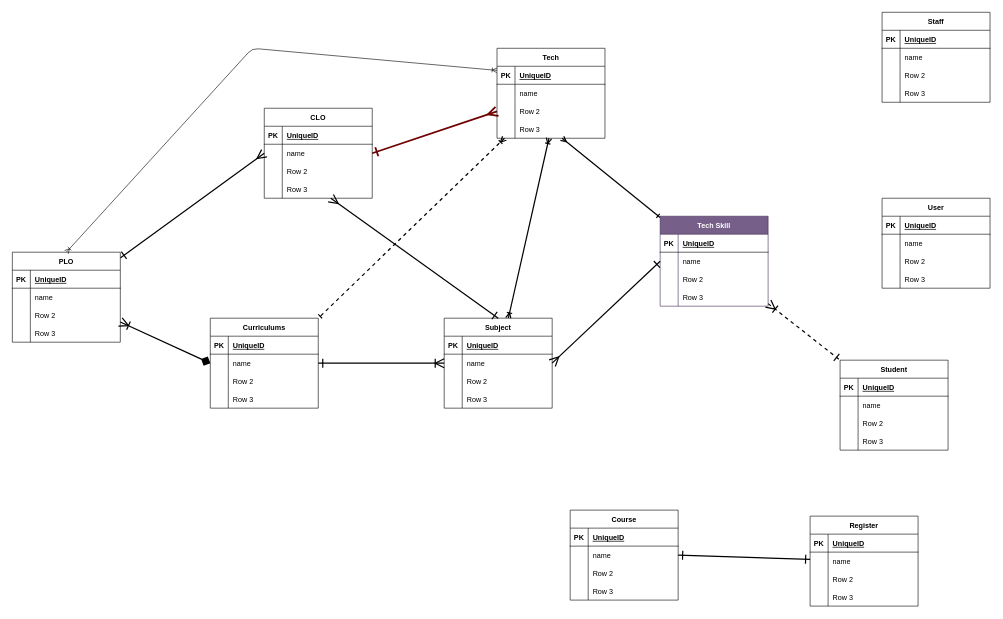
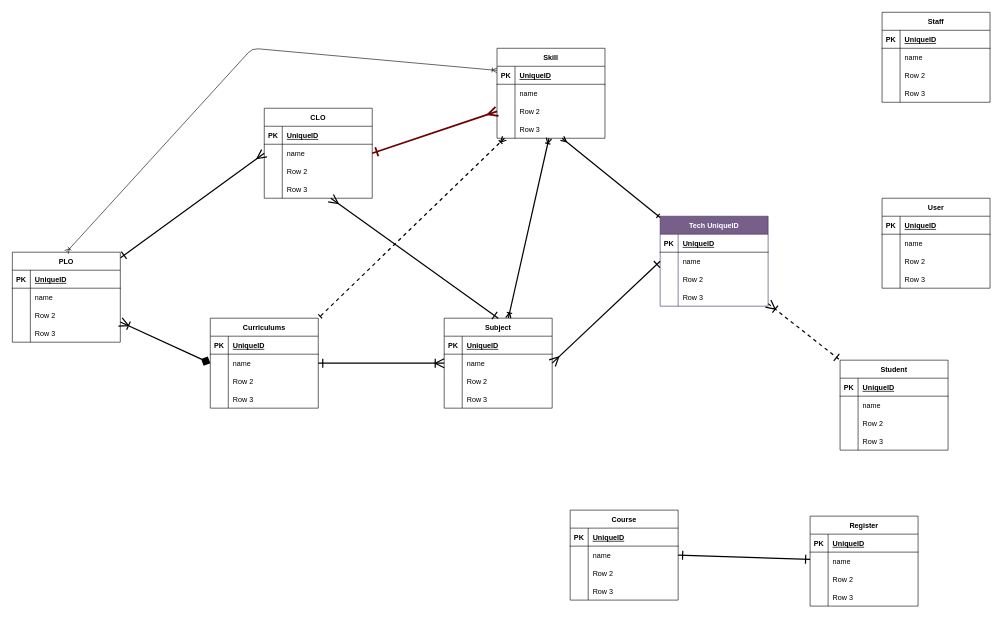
(551, 58) -> (551, 58)
(714, 226) -> (714, 226)
